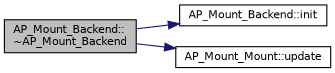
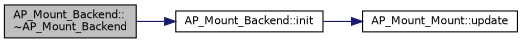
(151, 45) -> (337, 21)
